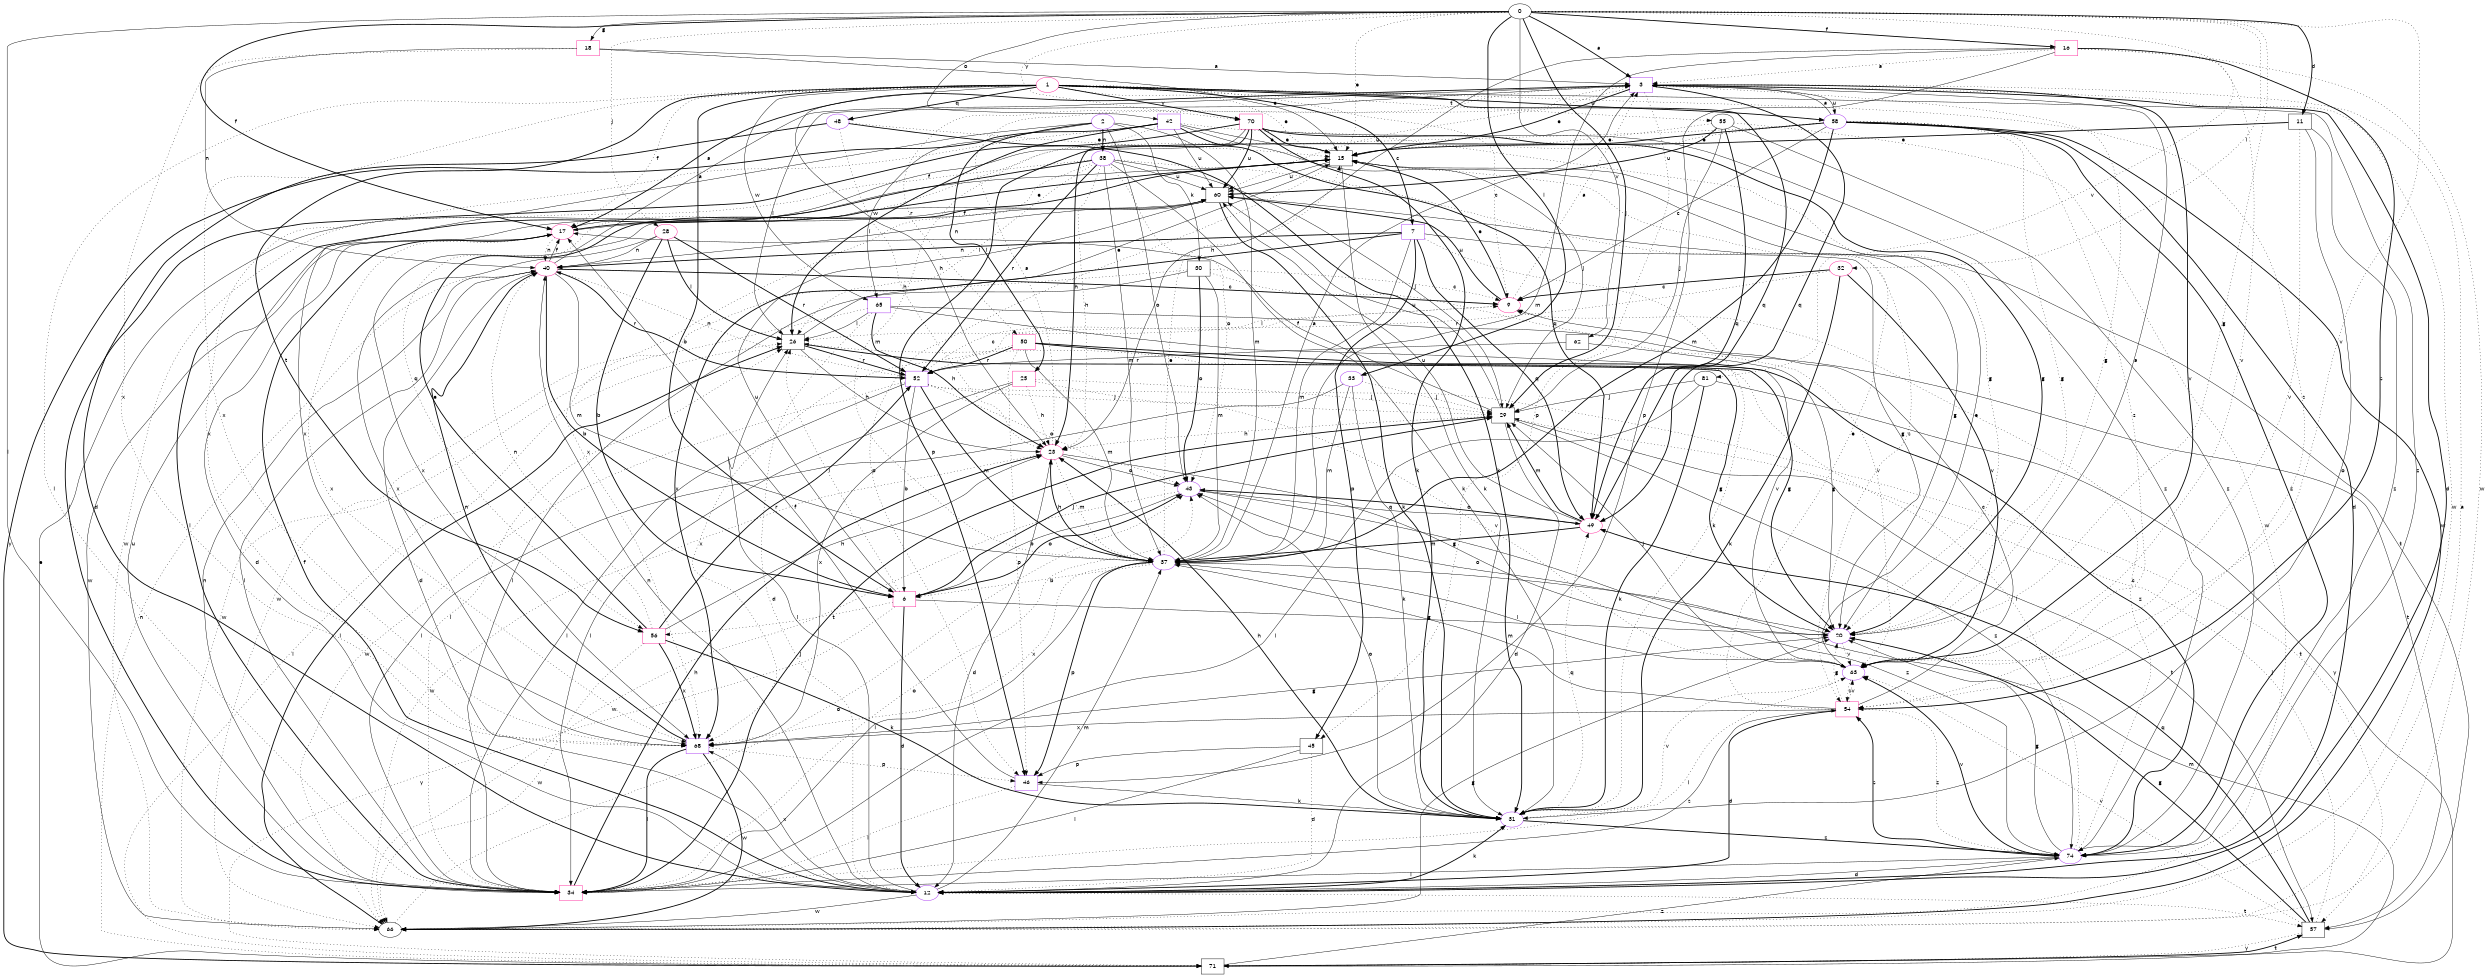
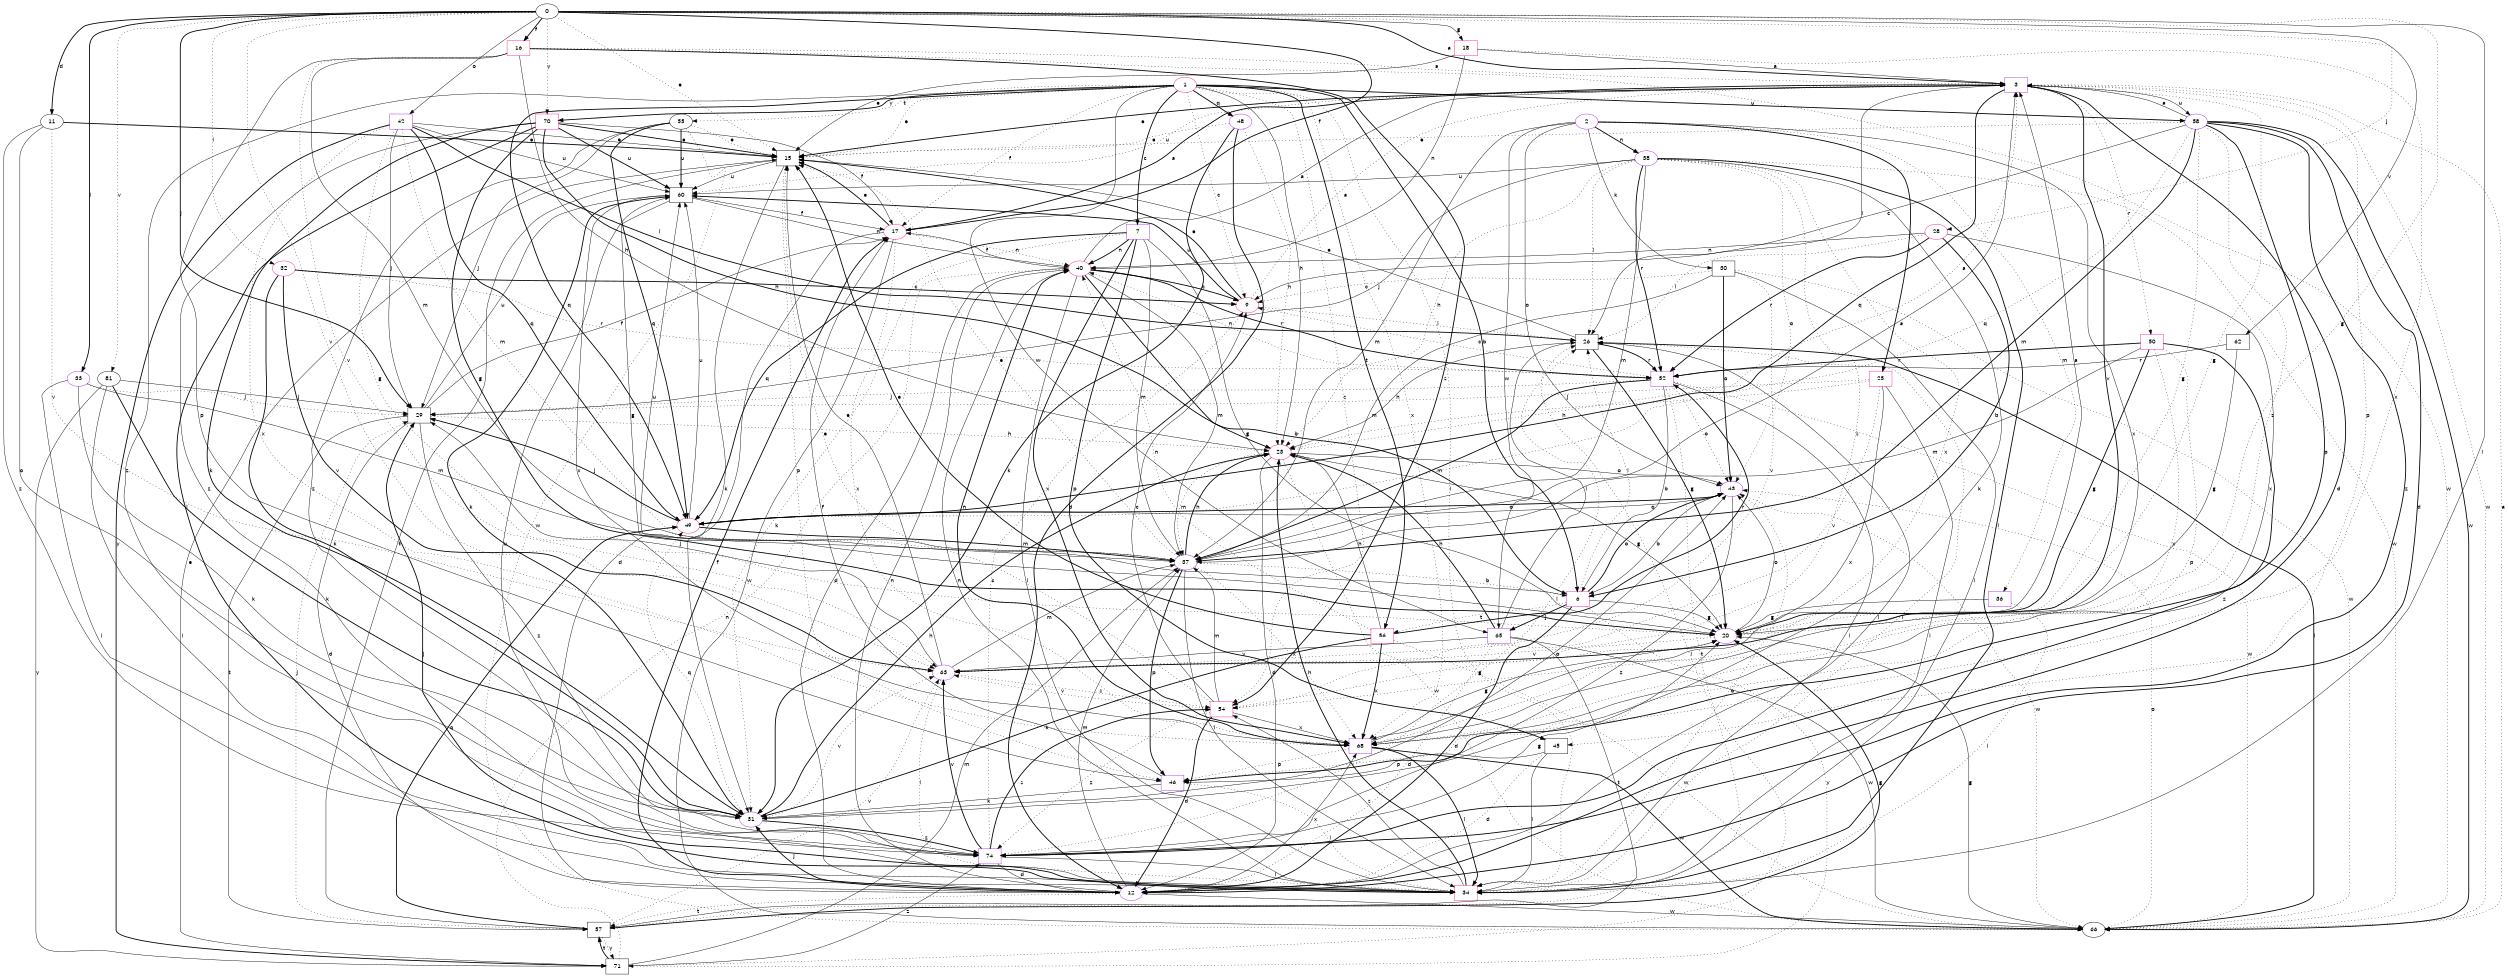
(2300, 122) -> (52, 122)
(940, 191) -> (1498, 459)
(706, 306) -> (1751, 255)
(1538, 471) -> (595, 471)
(1174, 477) -> (1534, 619)
(296, 521) -> (1834, 737)
none -> (2000, 599)
(1518, 618) -> (1049, 618)
(1475, 856) -> (794, 856)
(2070, 856) -> (990, 856)
